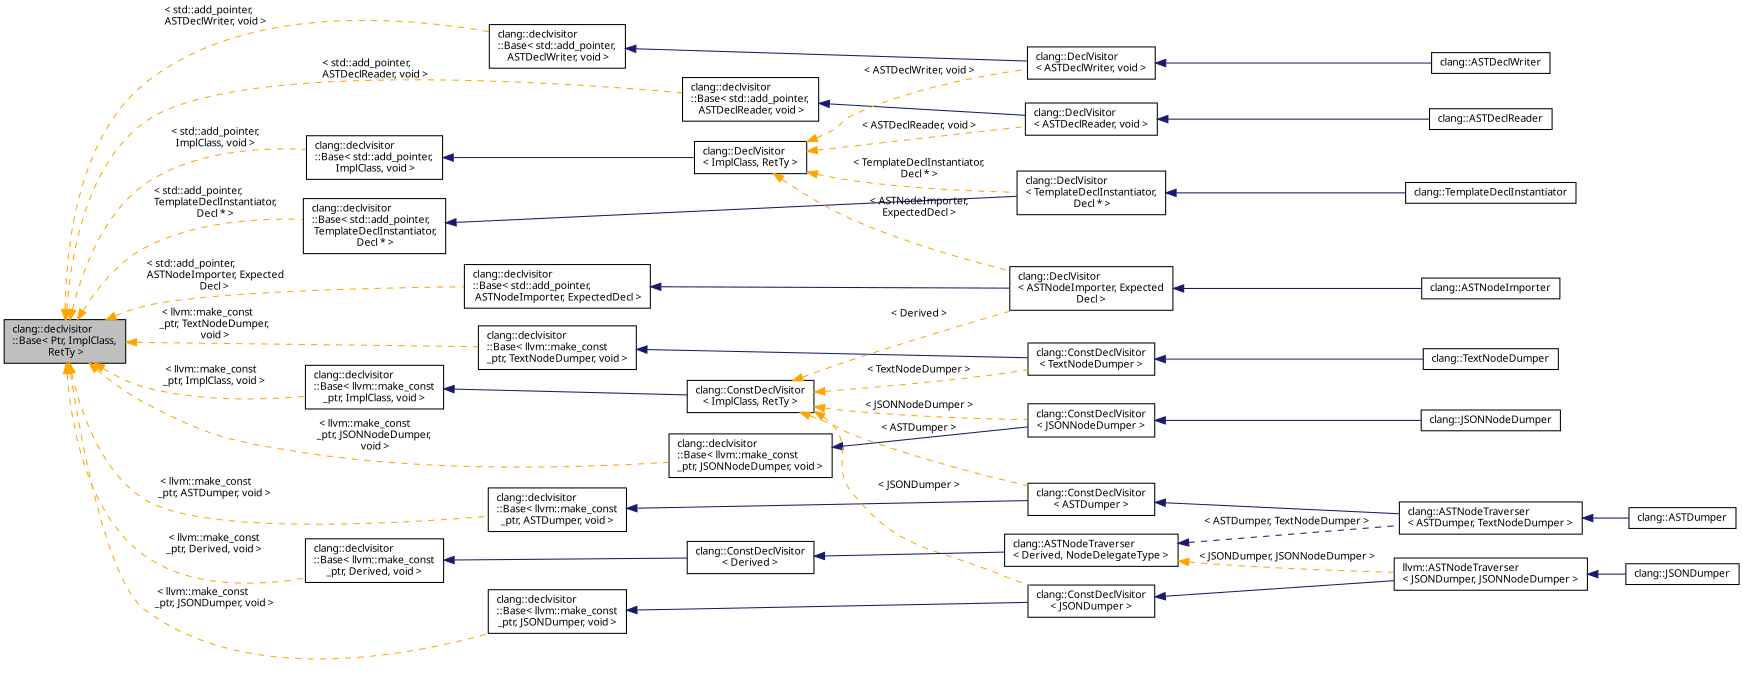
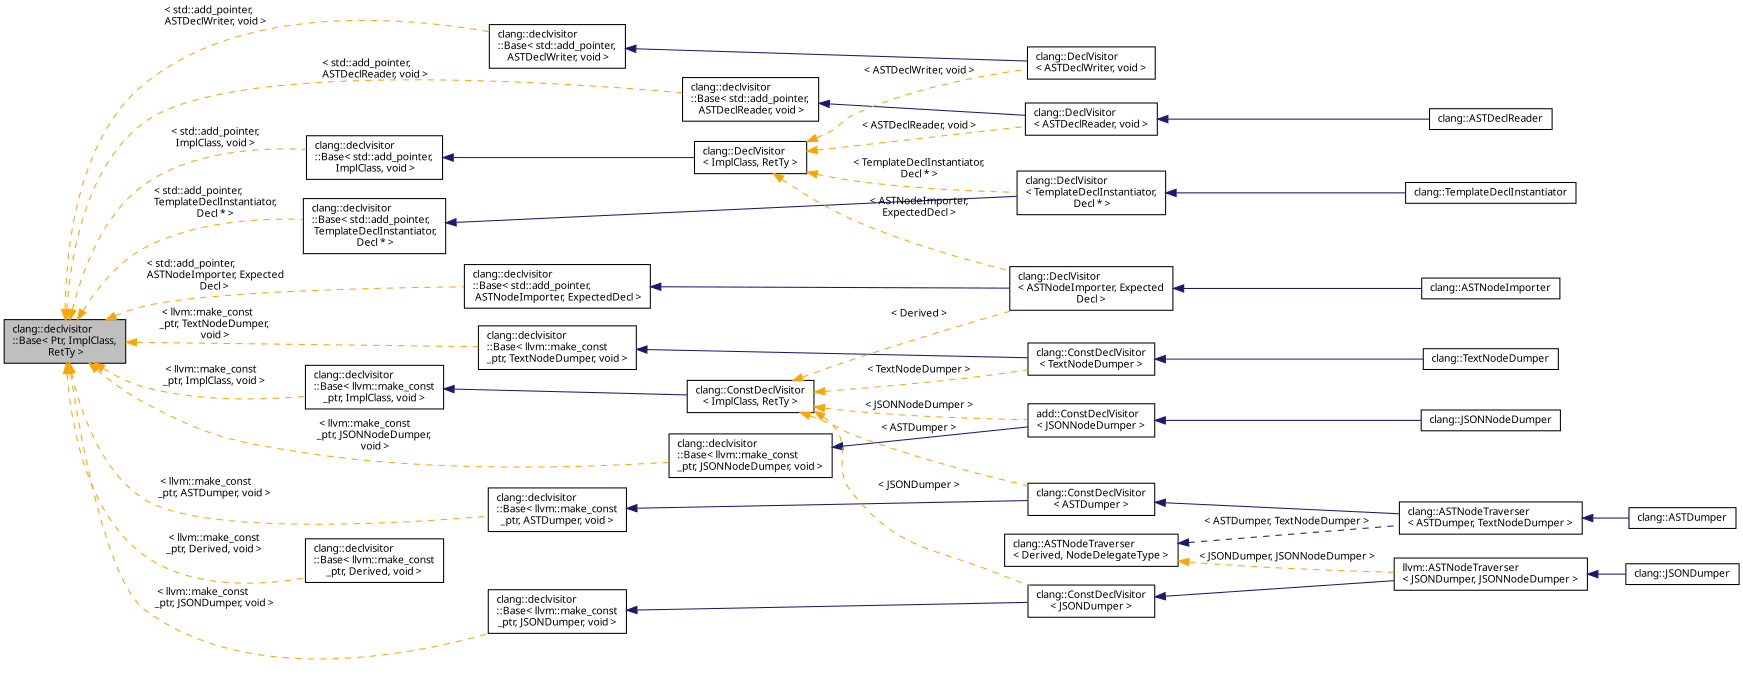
(1491, 63) -> none
(1091, 420) -> (1091, 420)
(751, 558) -> none
